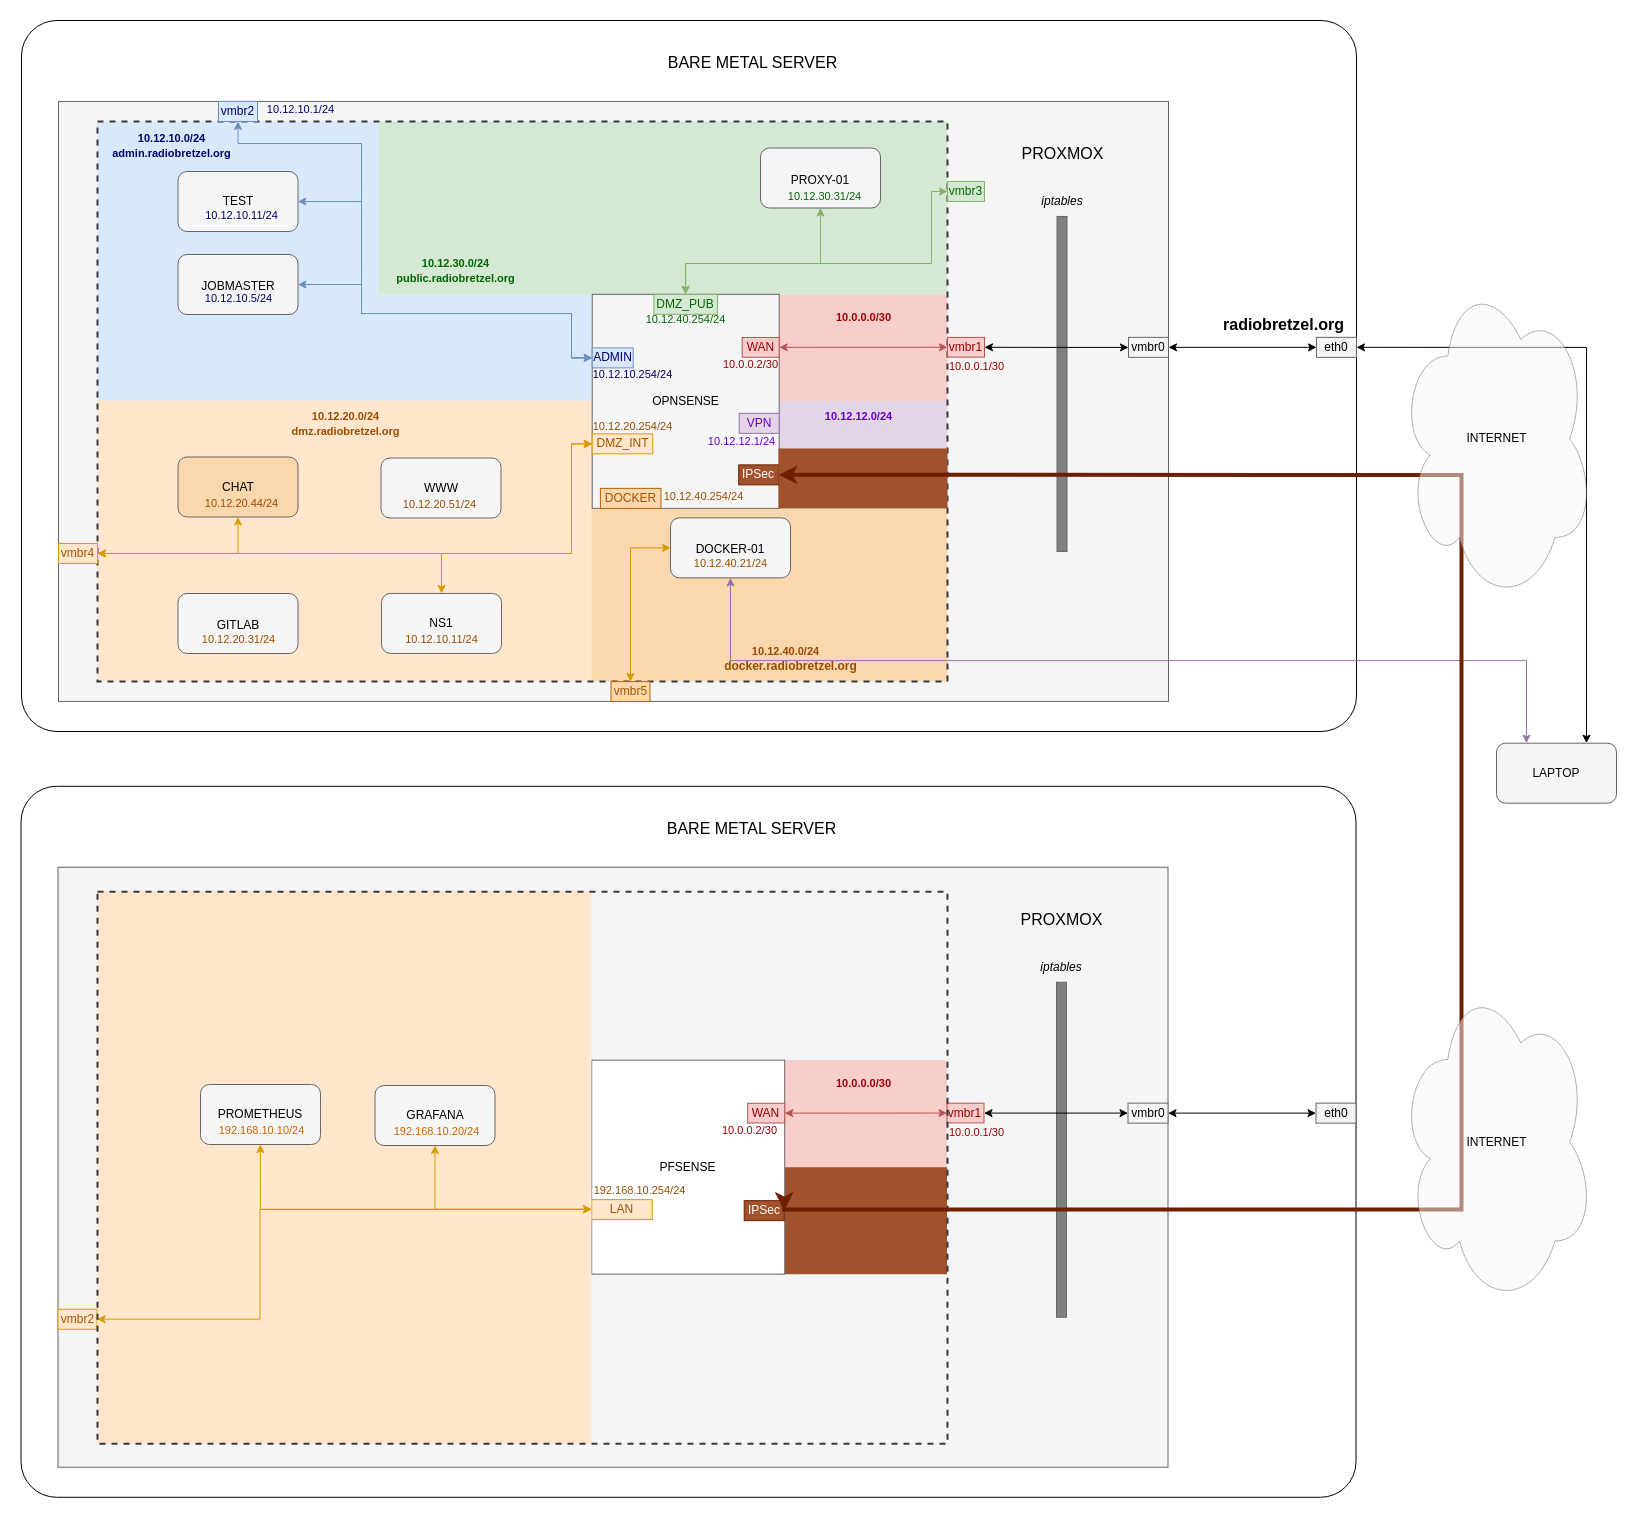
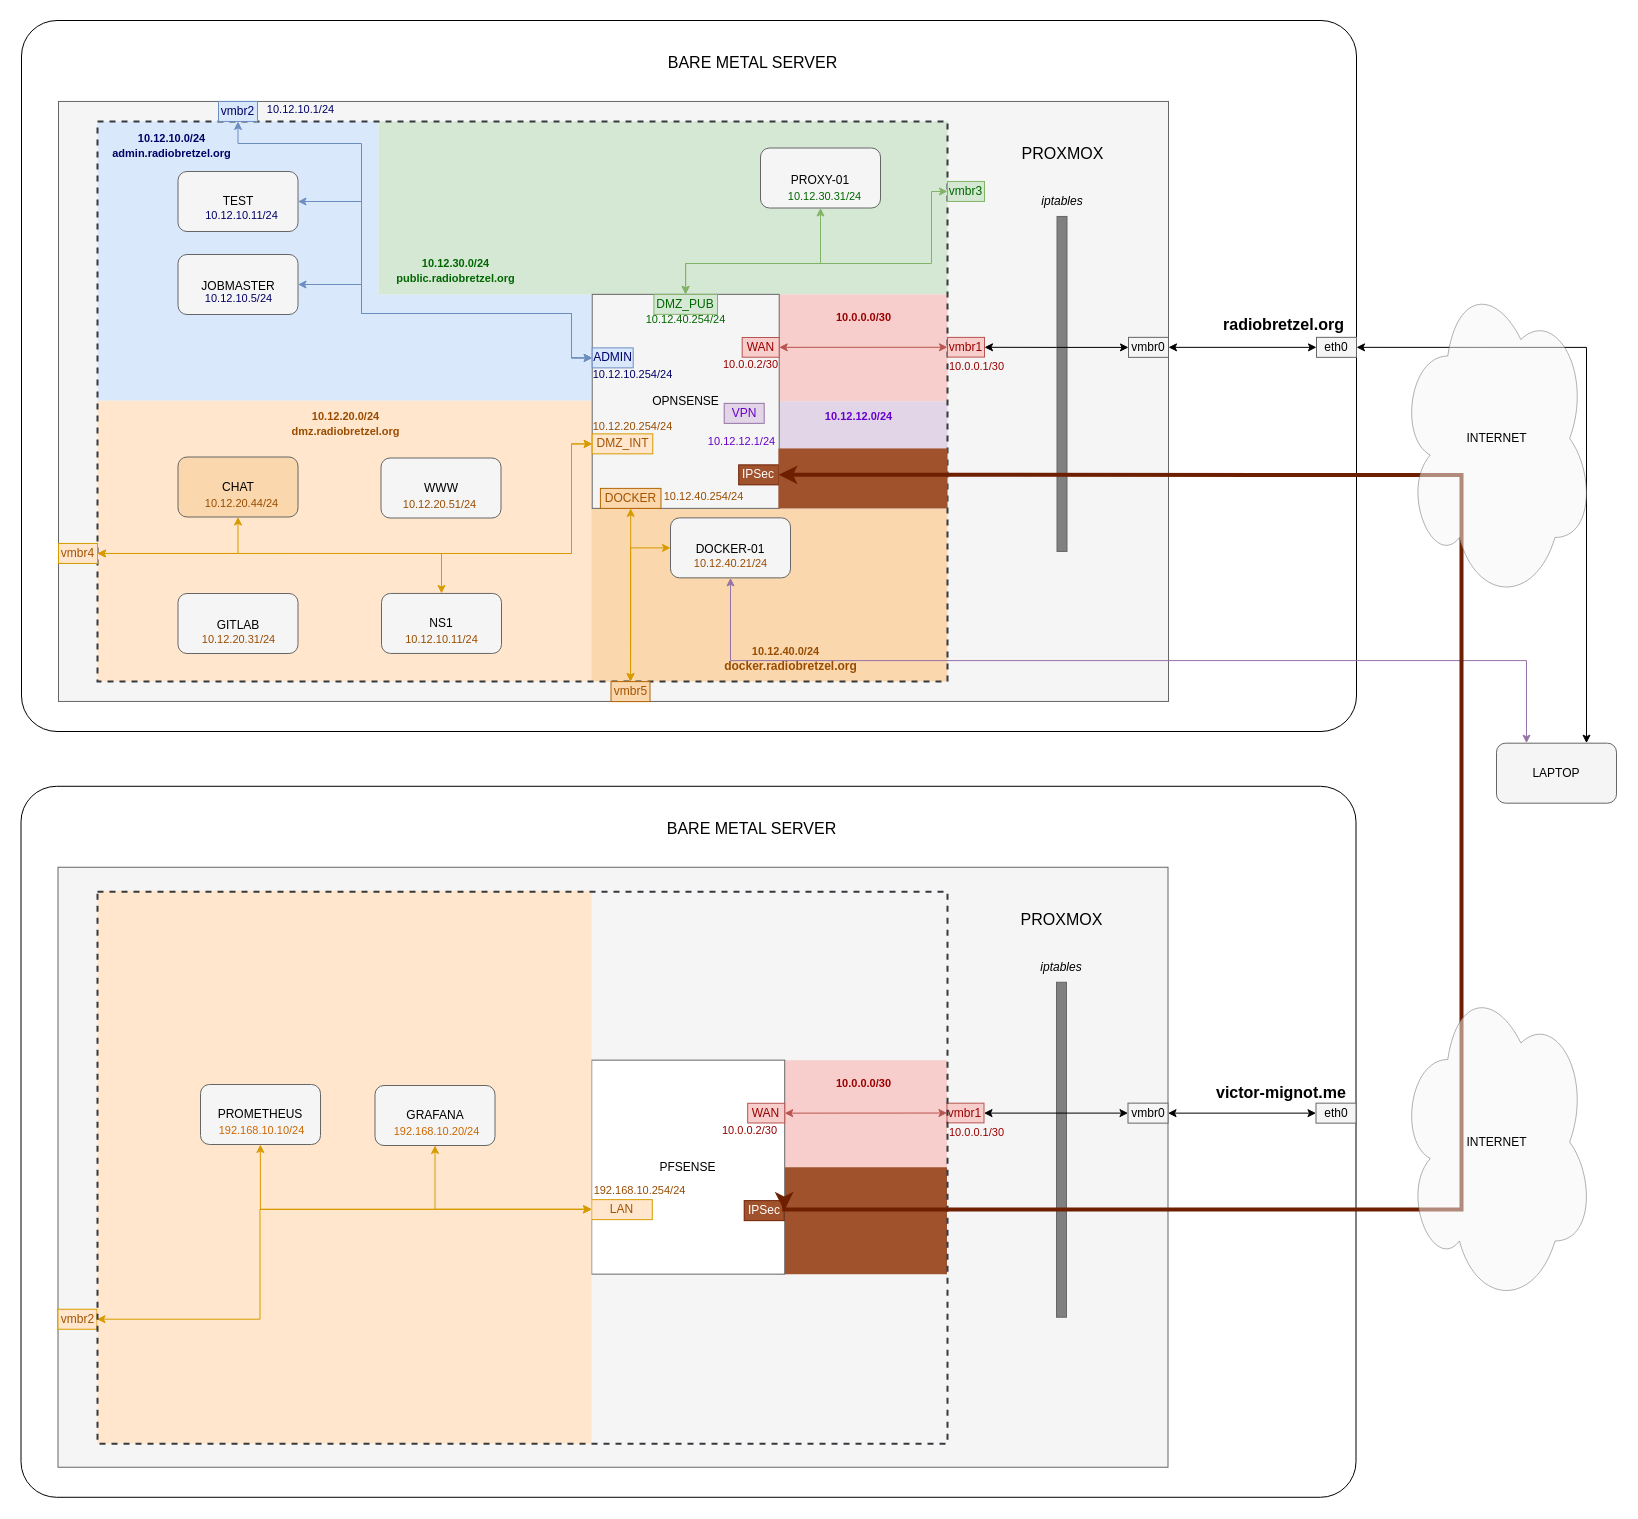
(759, 423) -> (744, 413)
none -> (631, 530)
none -> (1286, 1090)
